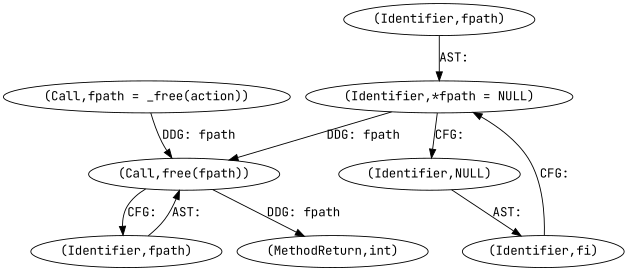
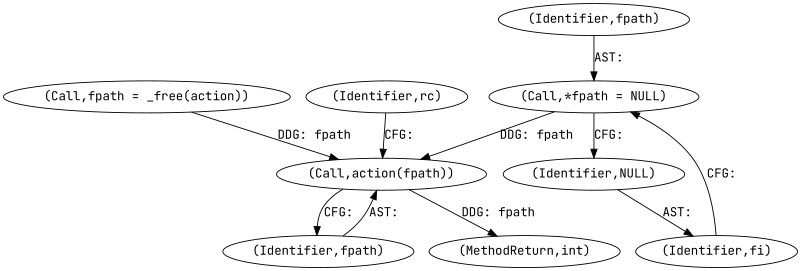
none -> (387, 97)
(439, 97) -> (594, 97)
(184, 174) -> (382, 174)
